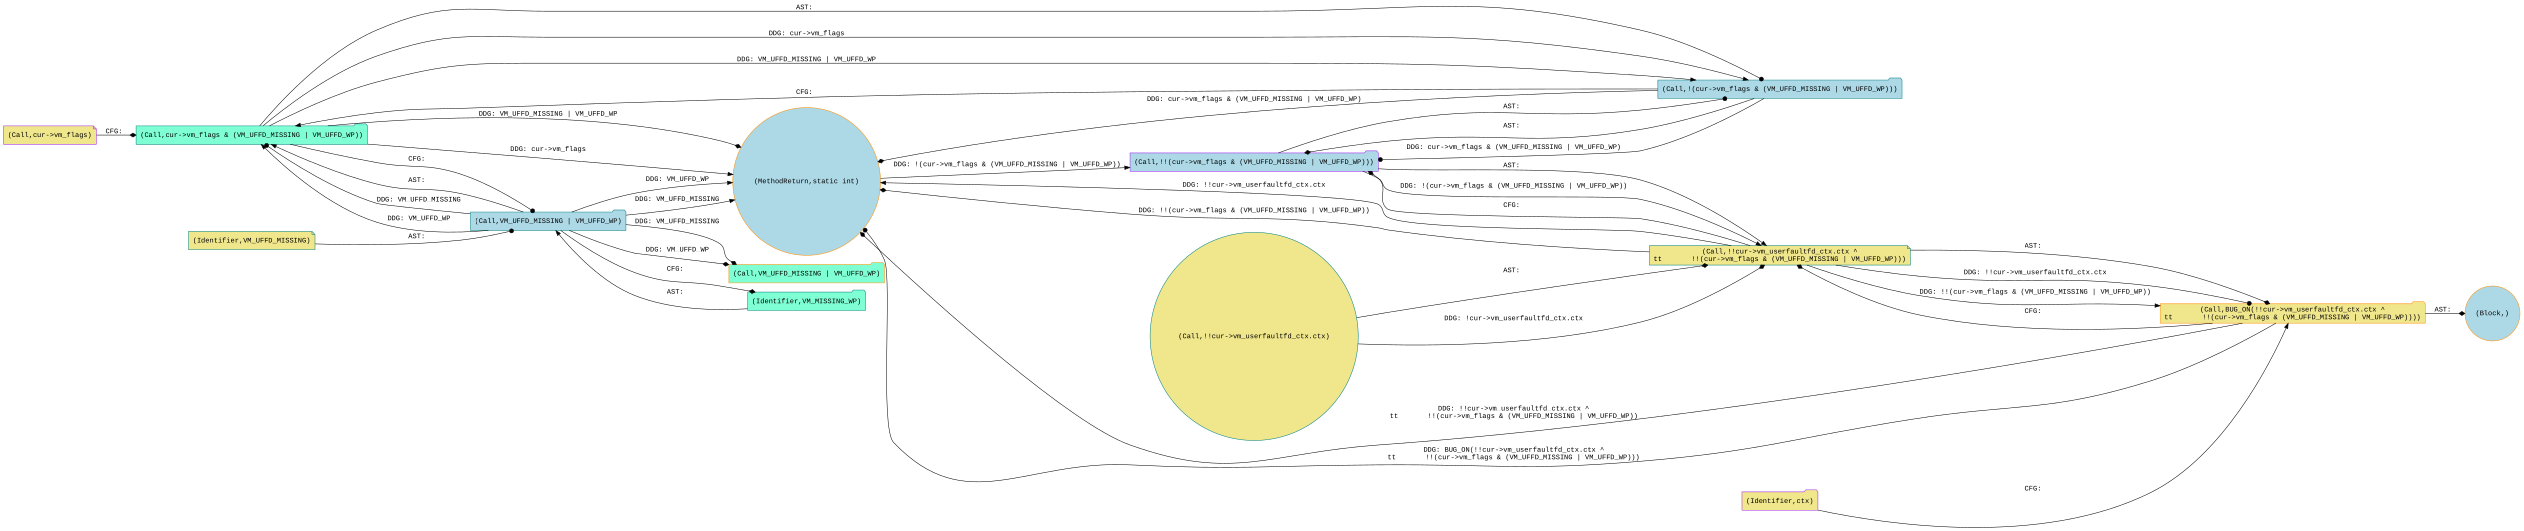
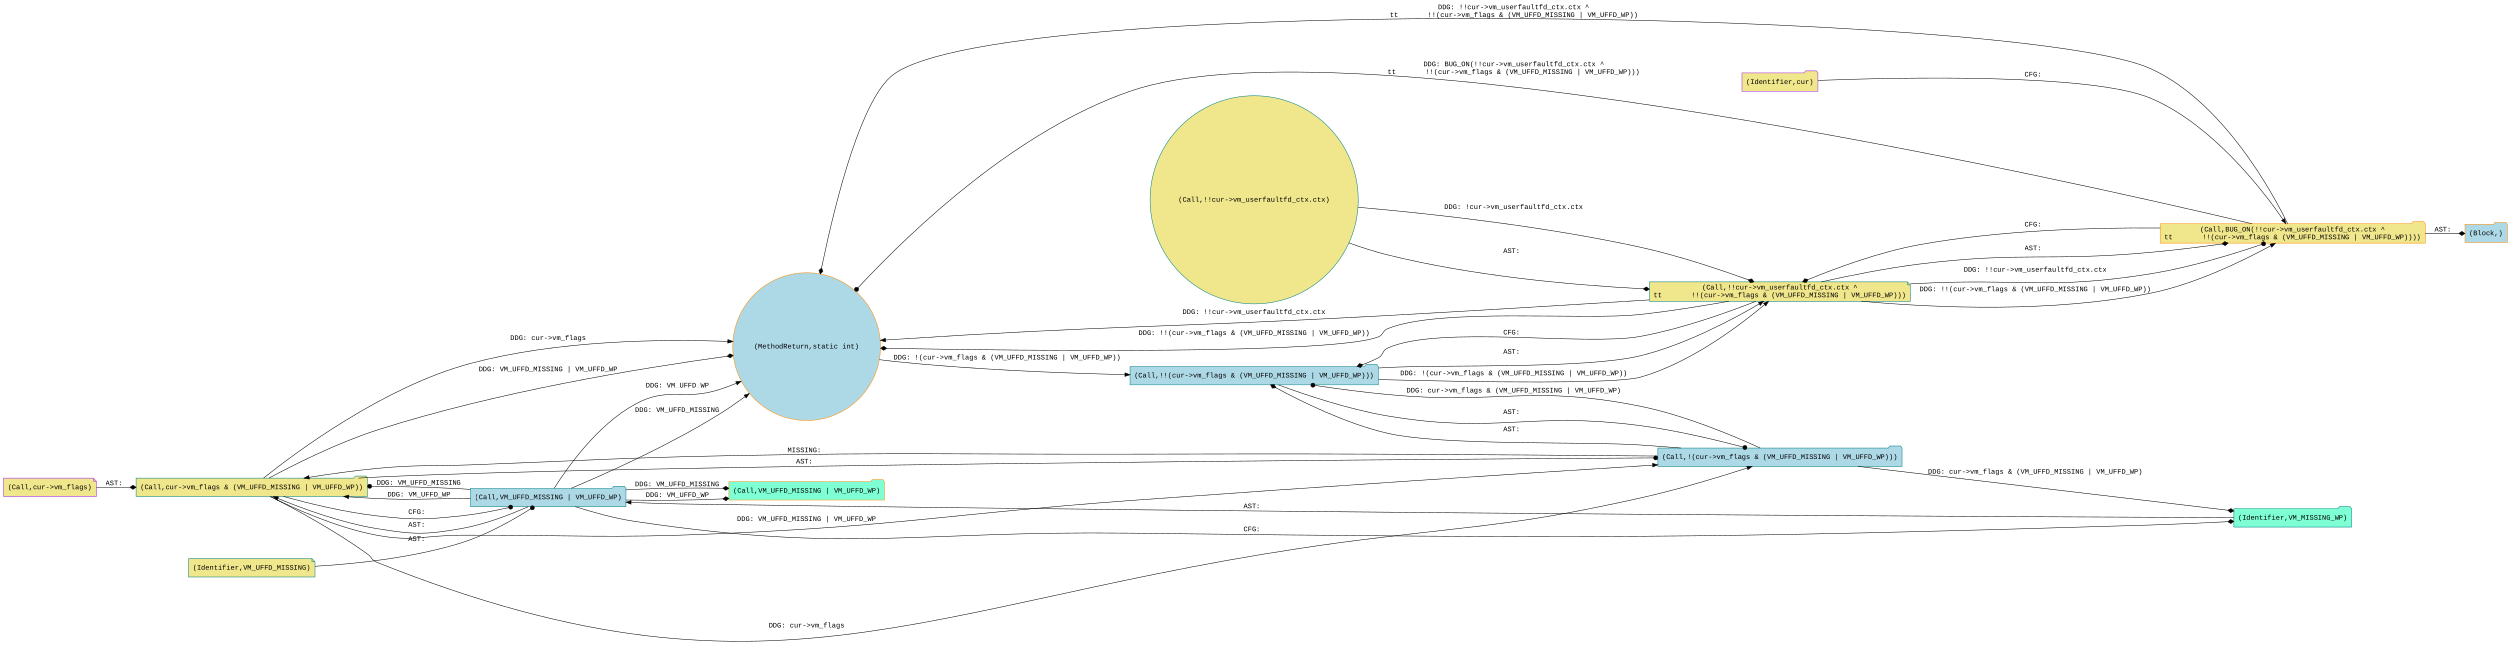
(807, 92) -> (807, 450)
(1270, 110) -> (2043, 488)
(116, 131) -> (116, 483)
(252, 135) -> (252, 487)
(1254, 162) -> (1254, 376)
(2492, 313) -> (2486, 233)
(1780, 501) -> (1780, 82)
